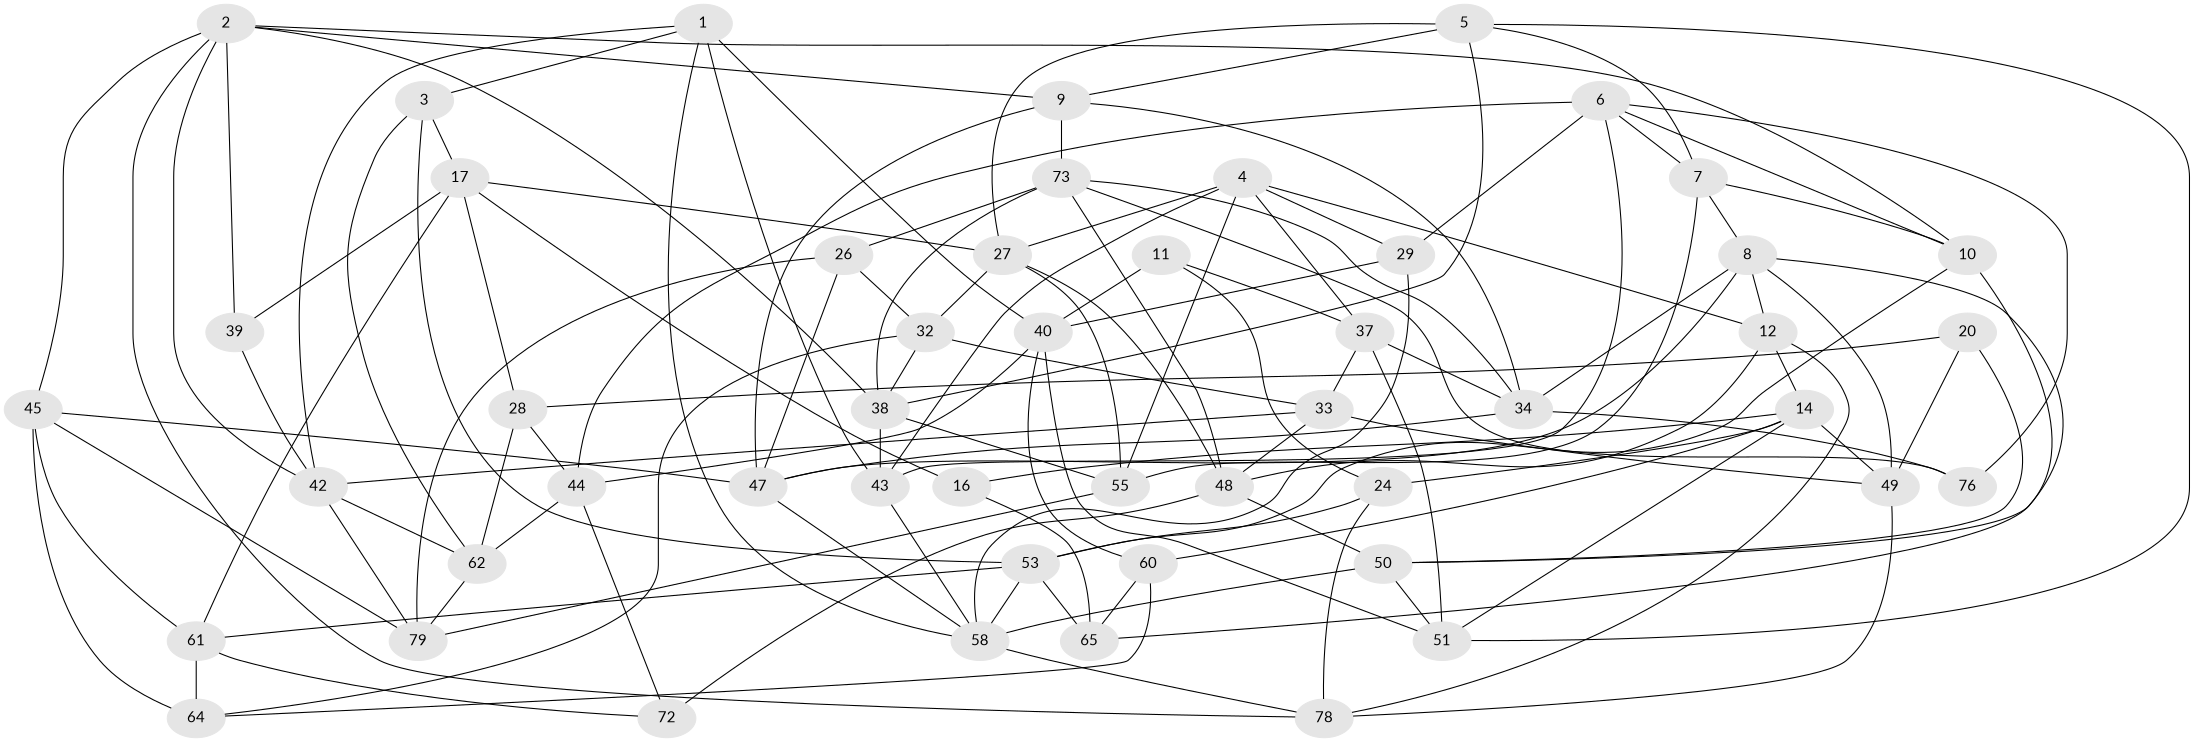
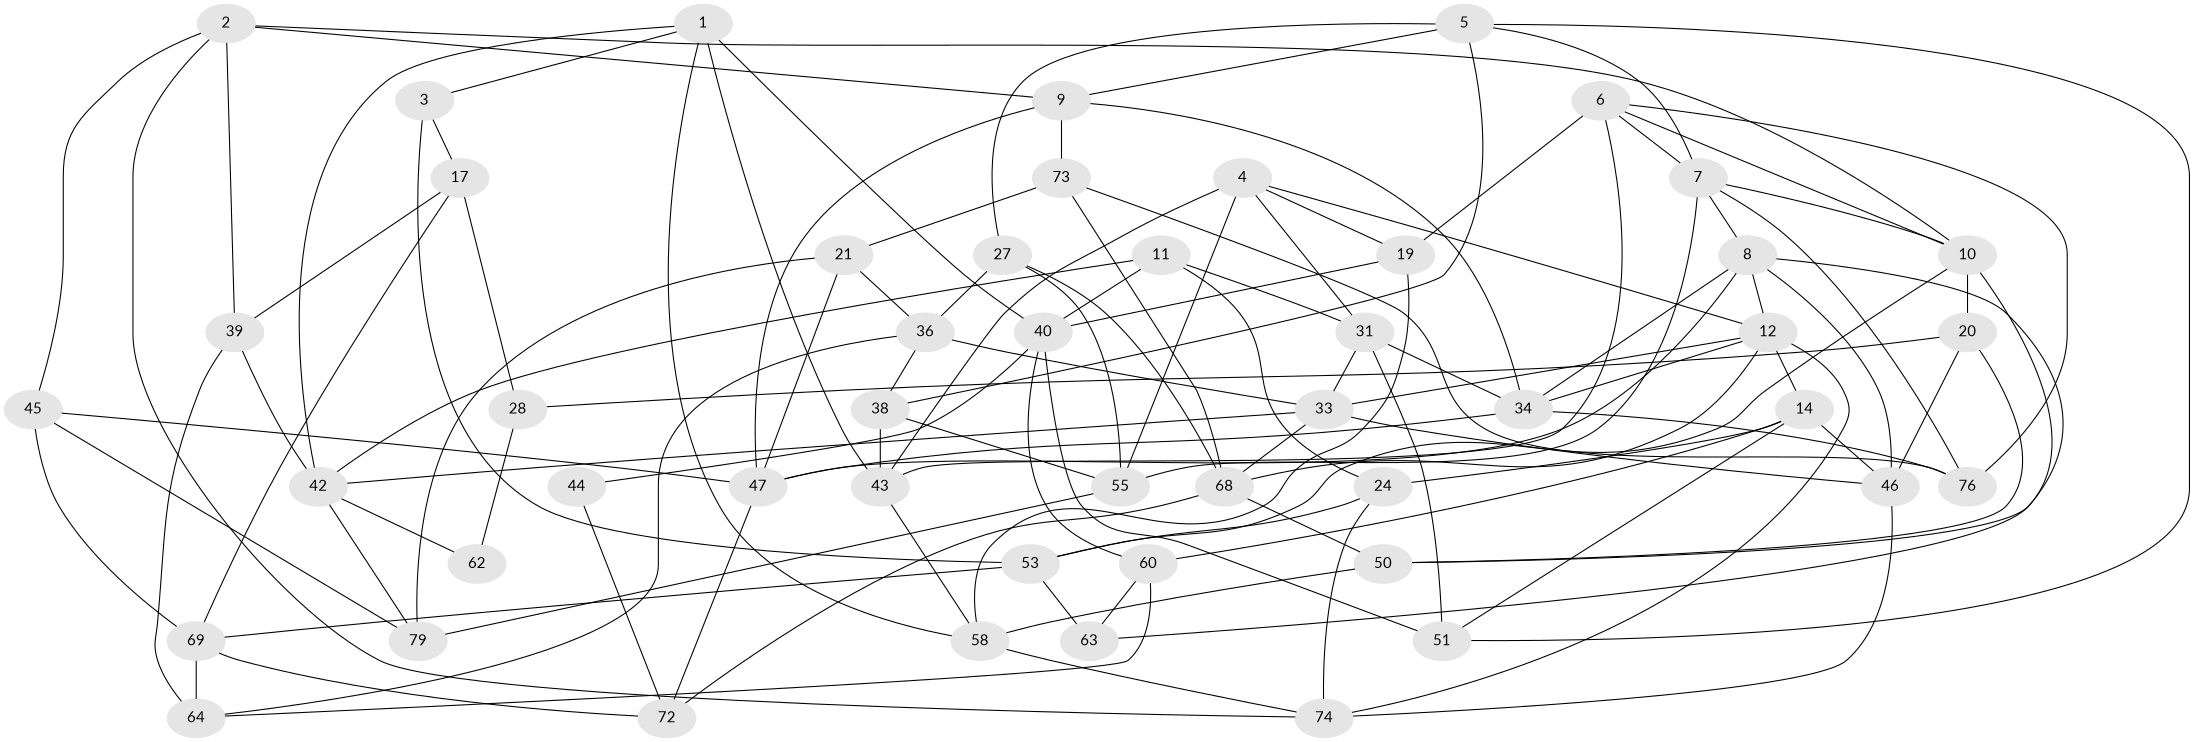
(590, 156) -> none
(1013, 161) -> none
(731, 215) -> none
(1123, 217) -> none
(1326, 239) -> (1636, 374)
(844, 255) -> (844, 255)
(1406, 255) -> (1406, 255)
(922, 264) -> none
(174, 281) -> (723, 331)
none -> (1968, 301)
none -> (1858, 313)
(356, 325) -> none
(925, 332) -> (925, 332)
(1365, 332) -> (1365, 332)
none -> (1507, 378)
(547, 448) -> none
(962, 487) -> none
(1224, 487) -> (1224, 487)
(1890, 487) -> (1890, 487)
(527, 525) -> none
(874, 567) -> (712, 603)
(61, 592) -> (166, 524)
(448, 603) -> none
(1005, 603) -> none
(1413, 603) -> none
(196, 641) -> (196, 641)
(1089, 641) -> (1089, 641)
(1324, 718) -> (1324, 718)
